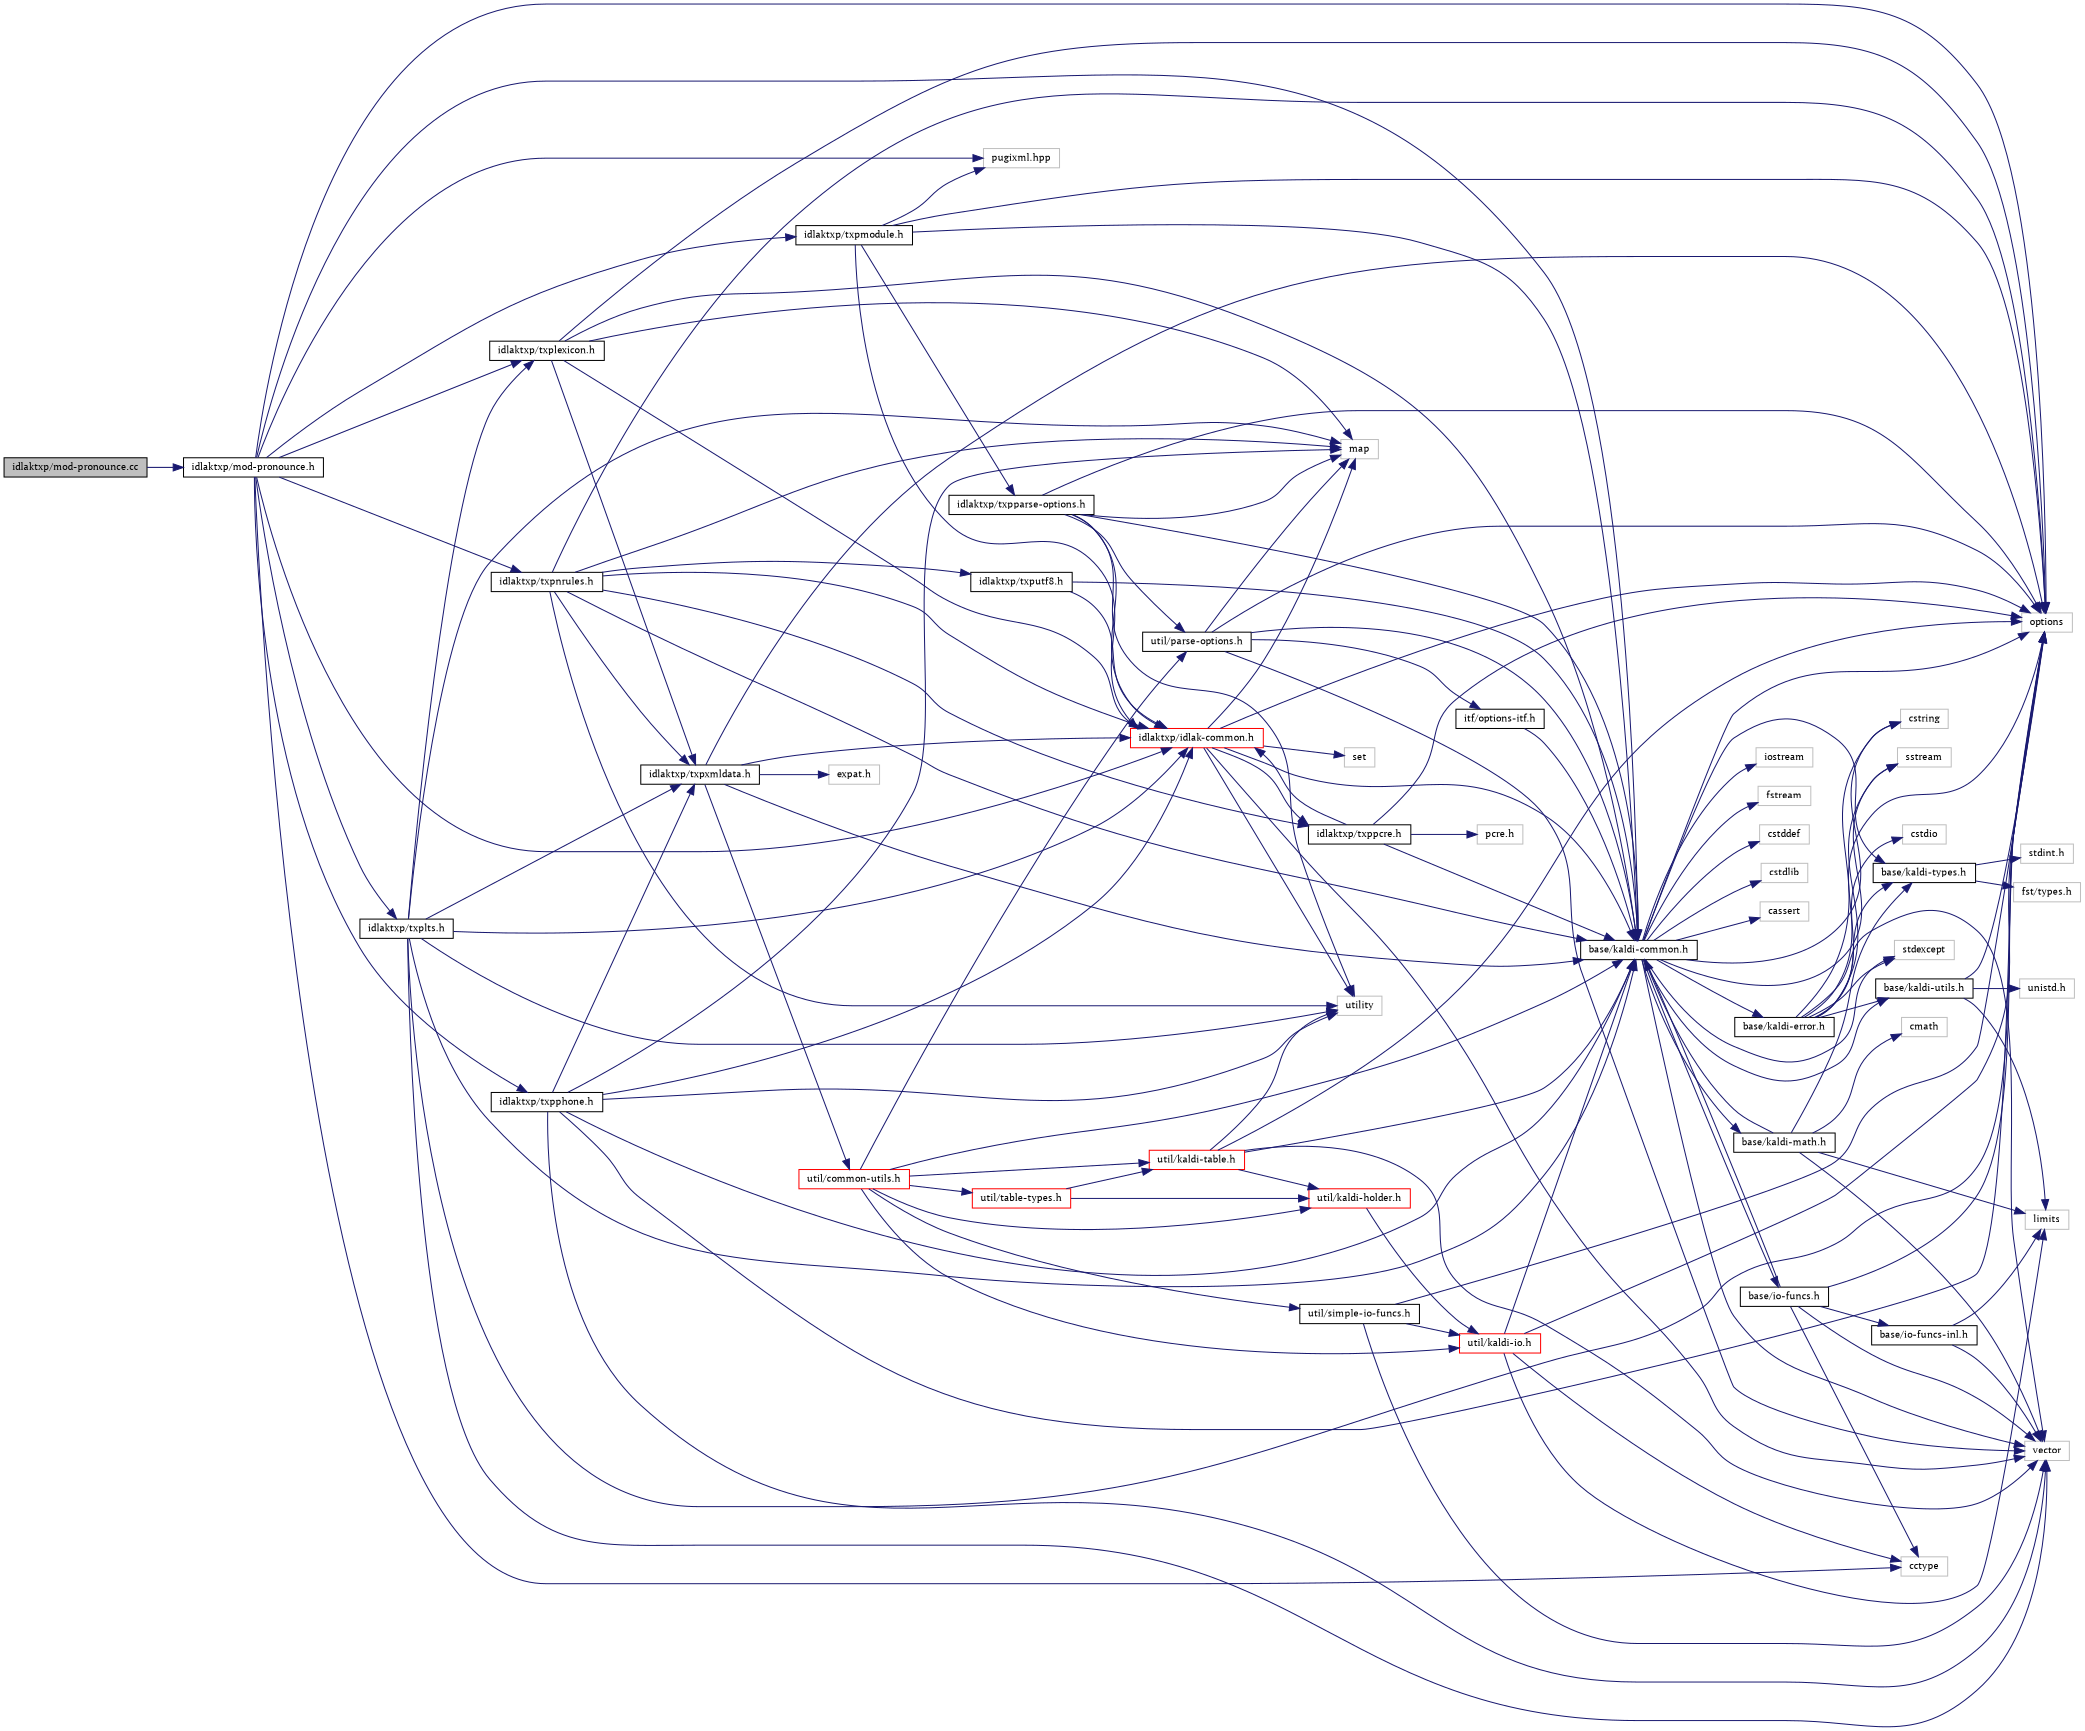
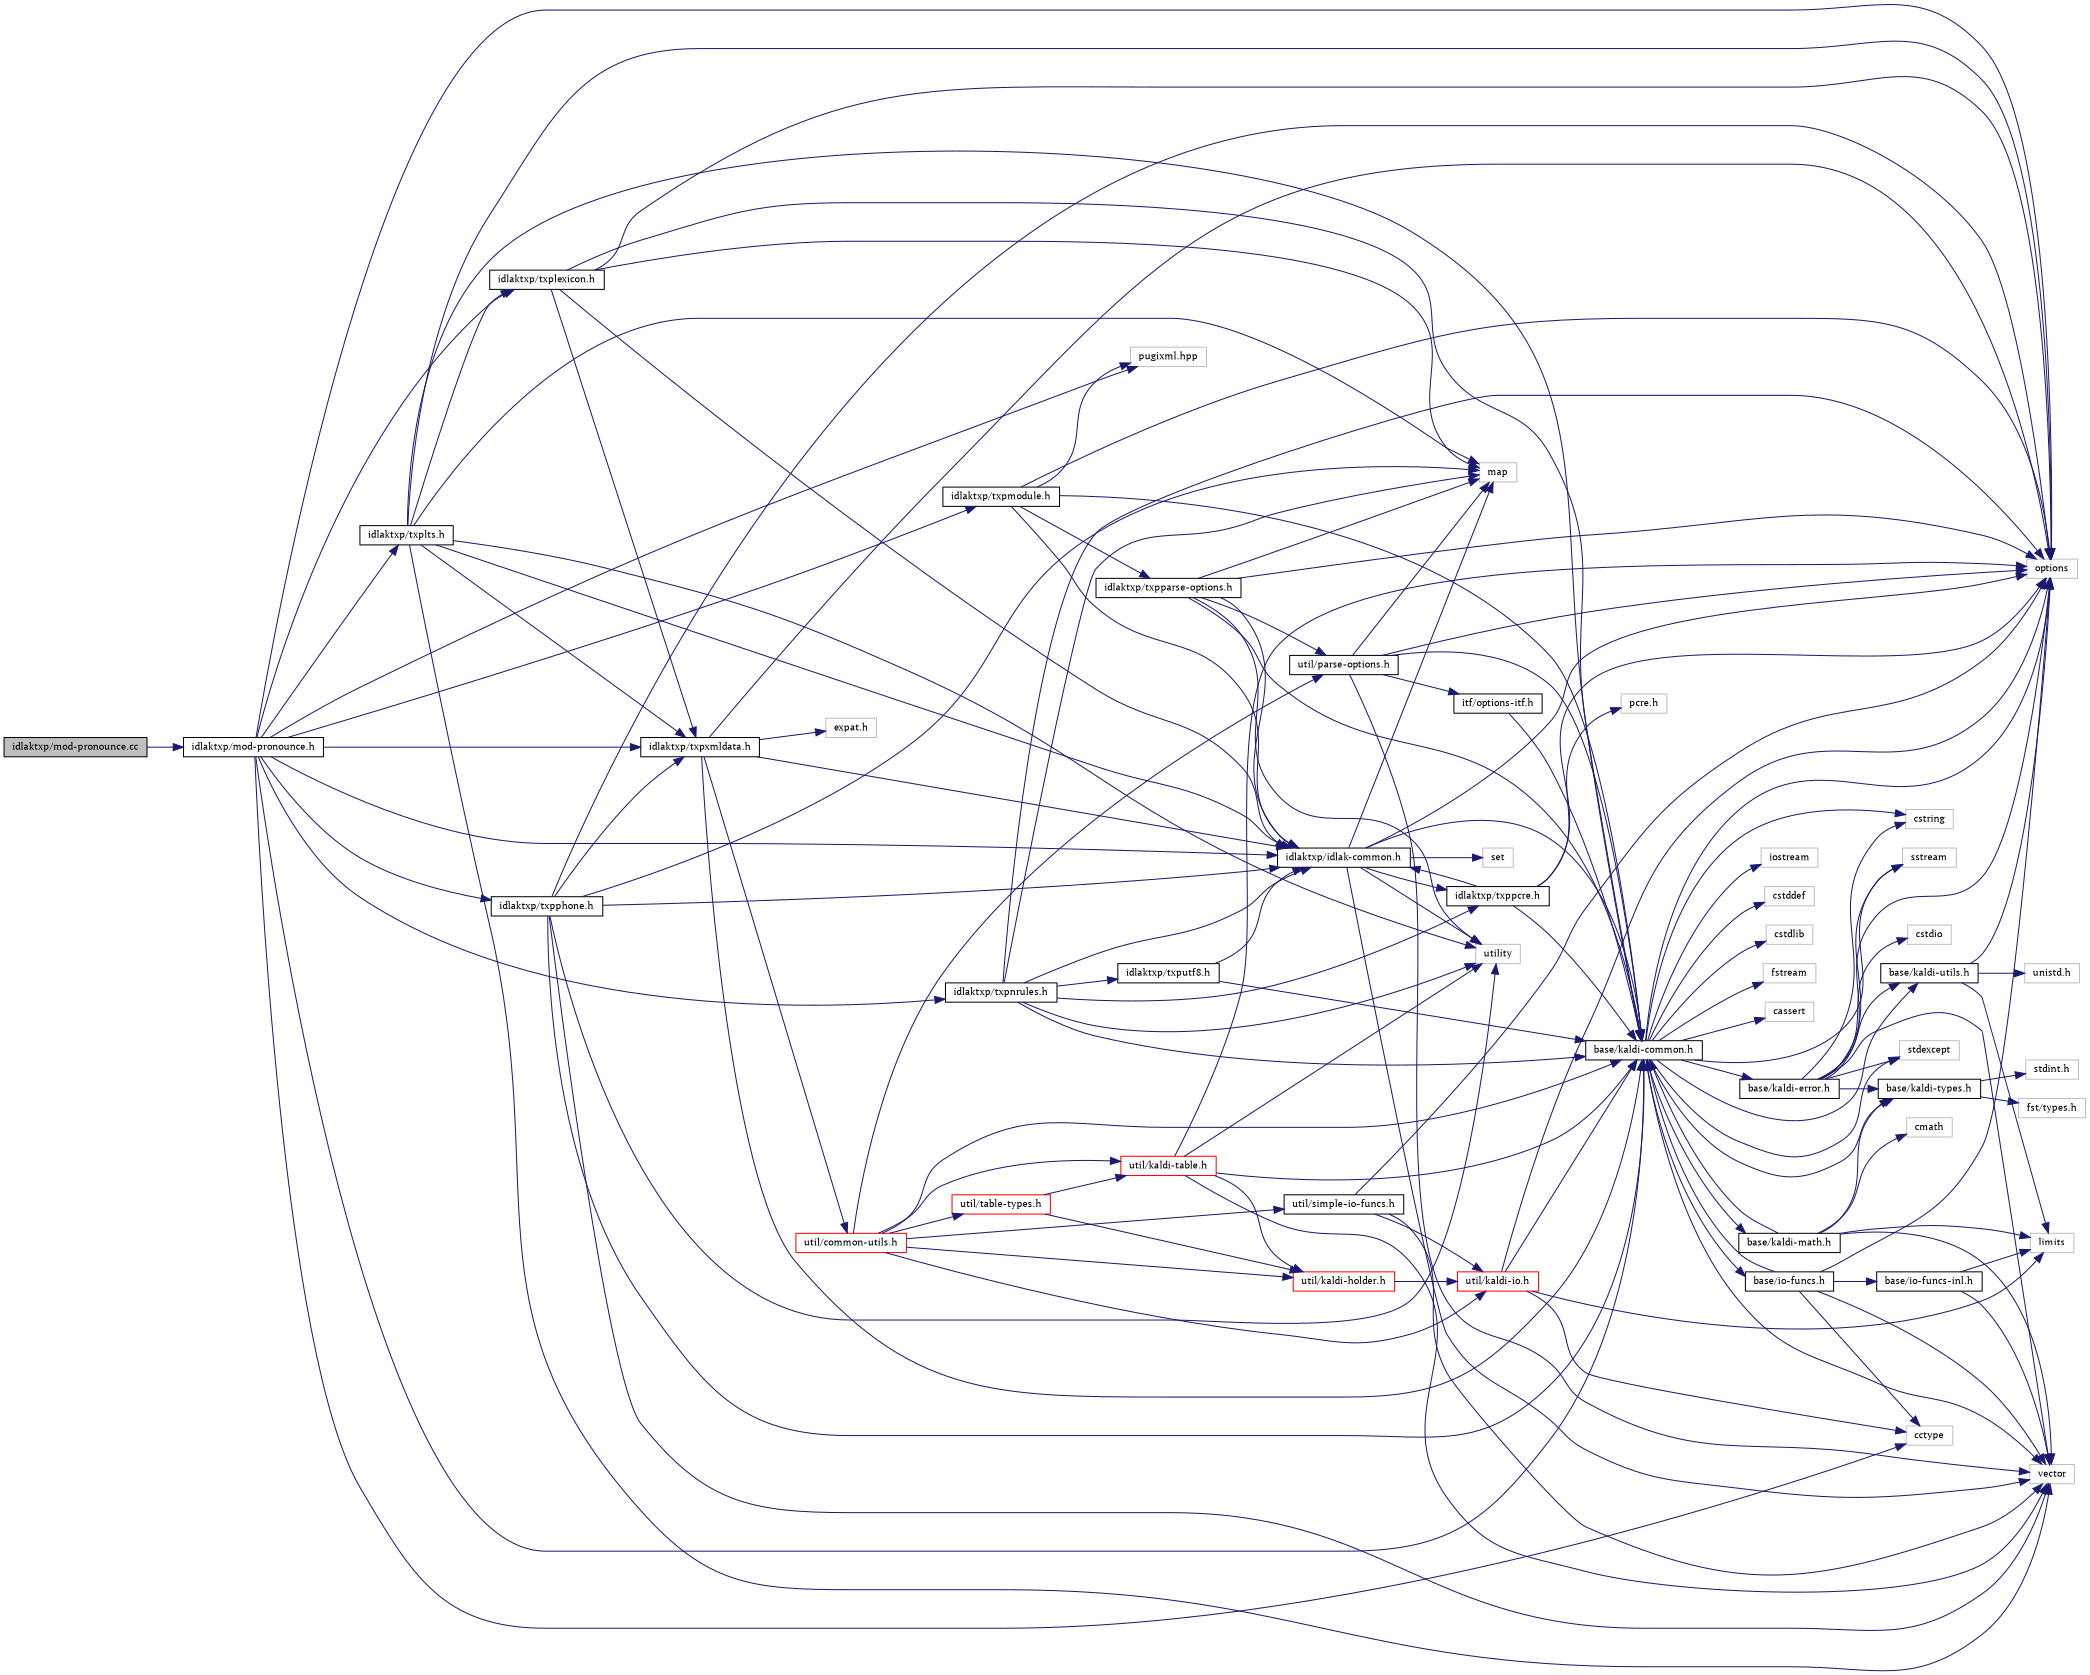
(614, 678) -> (477, 747)
(1197, 738) -> (1344, 858)
